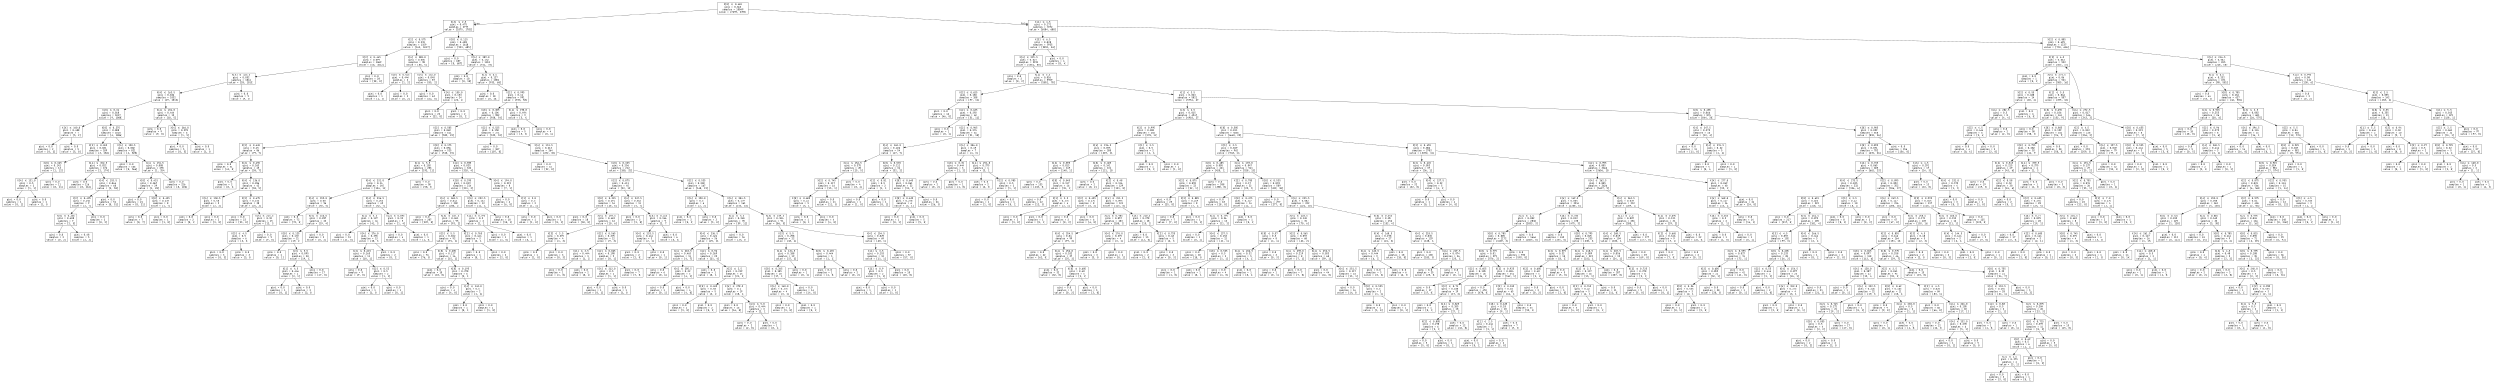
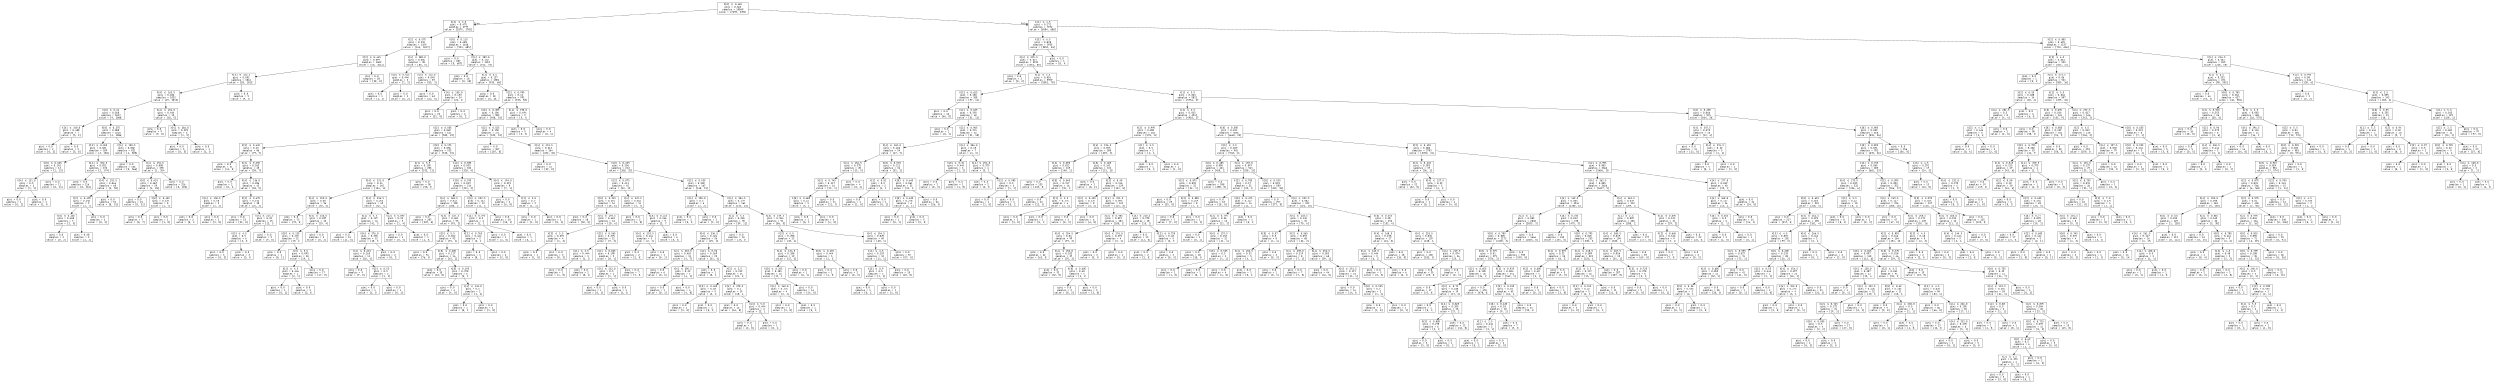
(2077, 87) -> (2057, 51)
(74, 229) -> (82, 220)
(1639, 255) -> (1639, 255)
